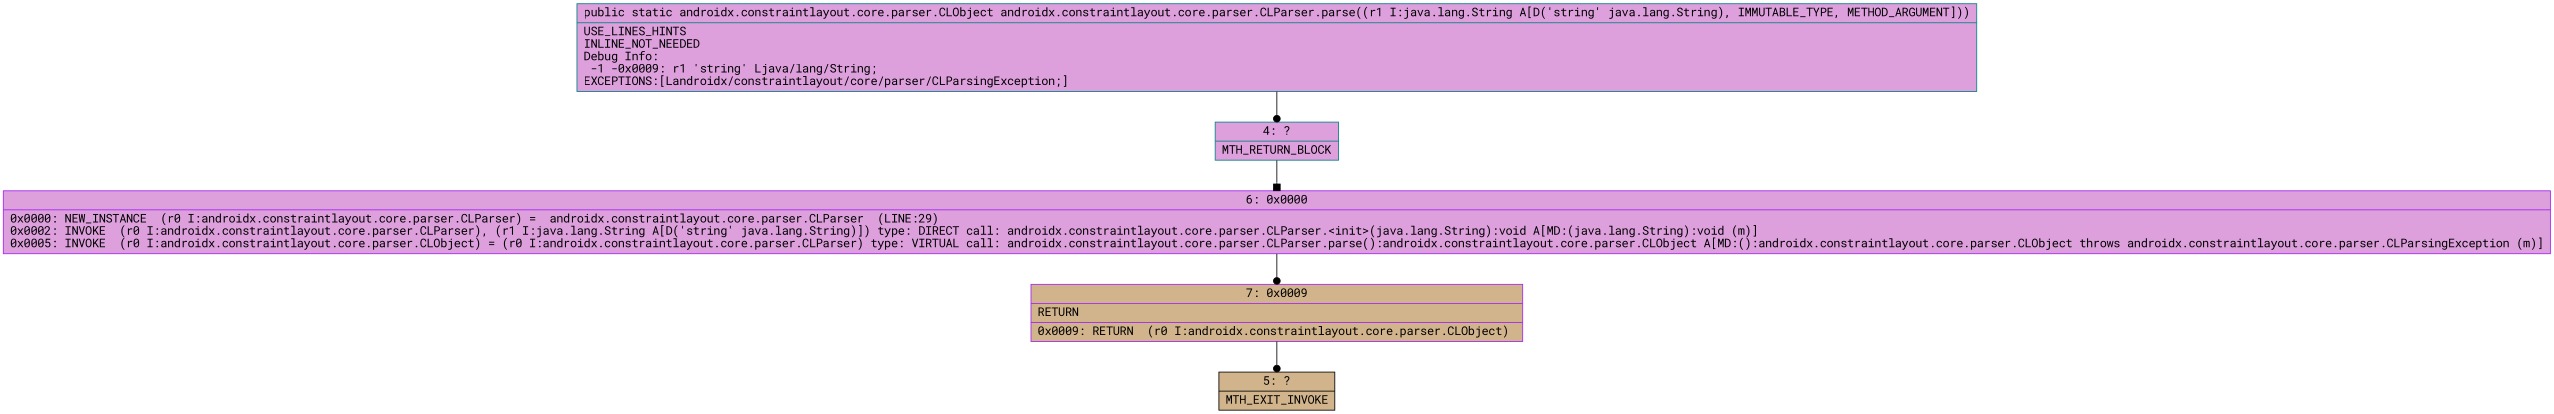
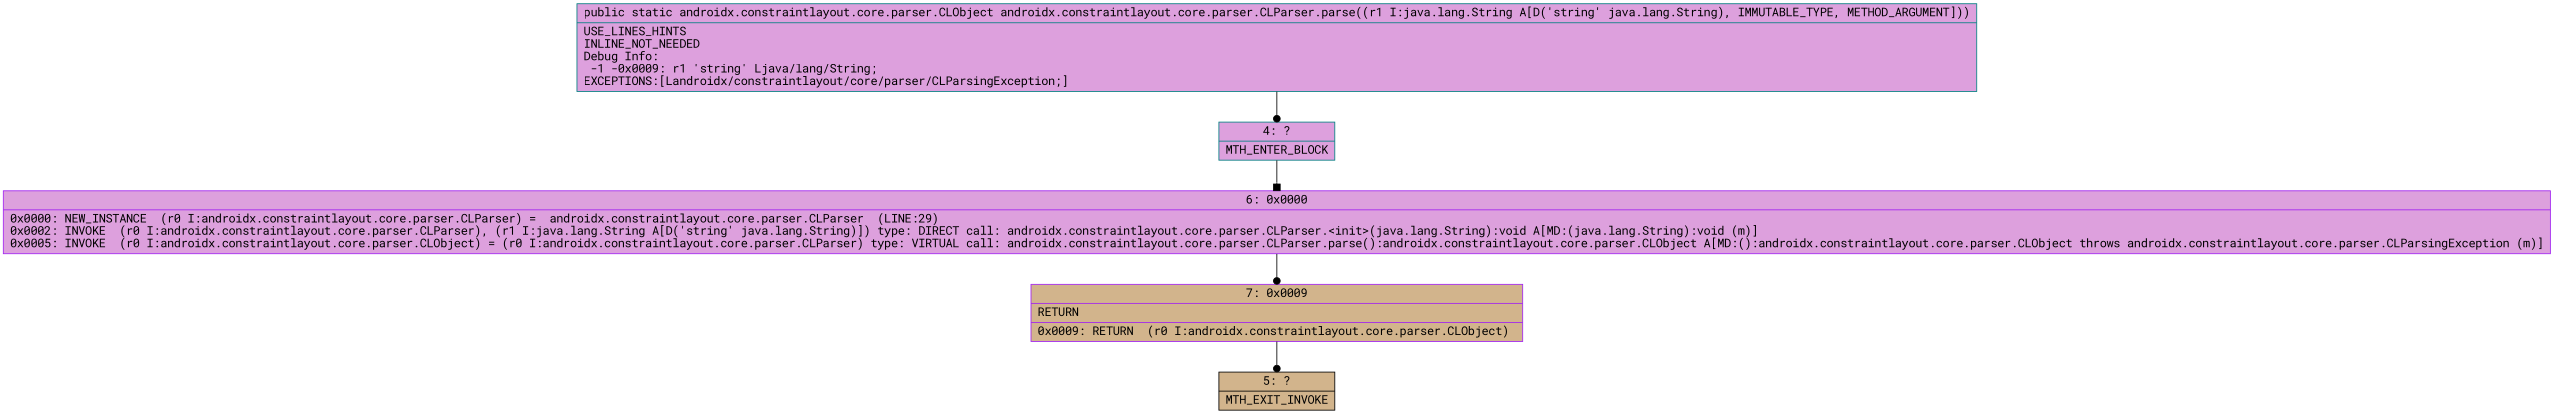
(1277, 150) -> (1277, 150)
